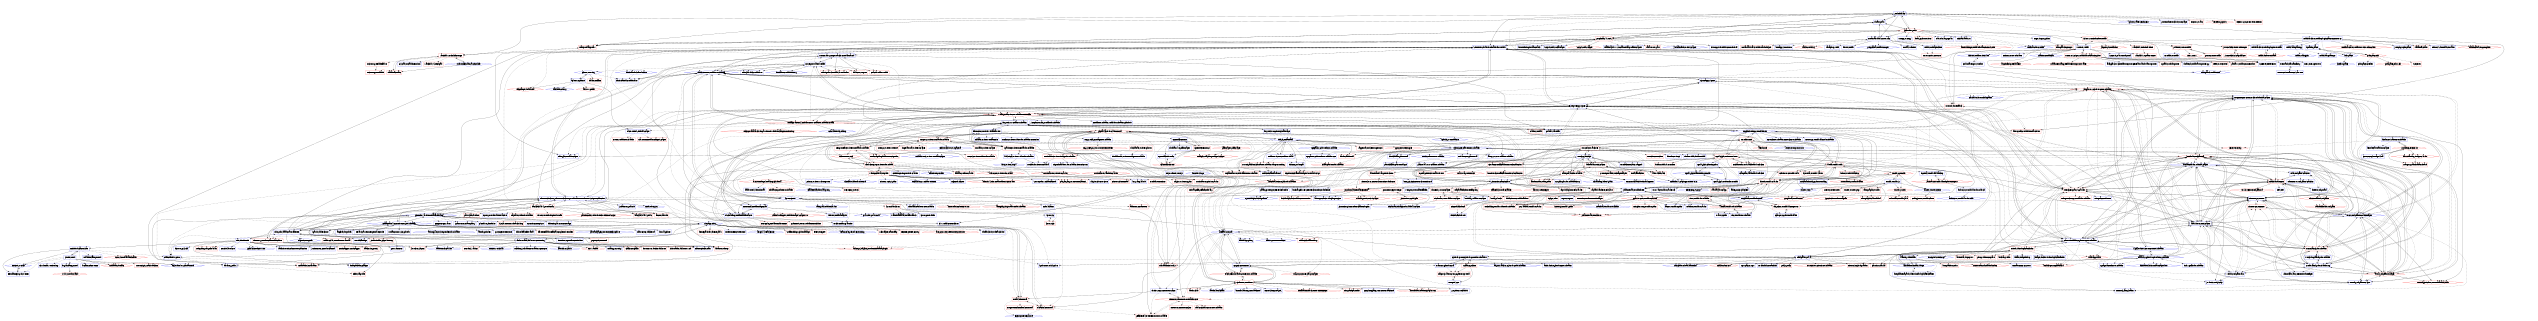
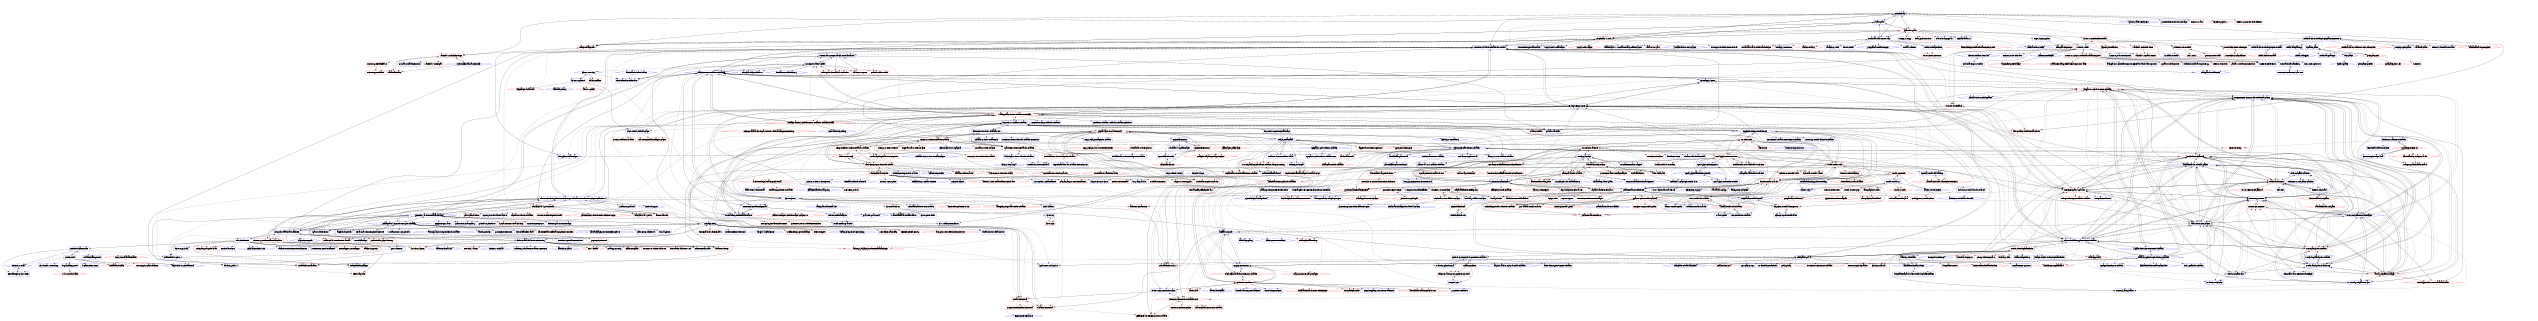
(1478, 203) -> (1459, 212)
